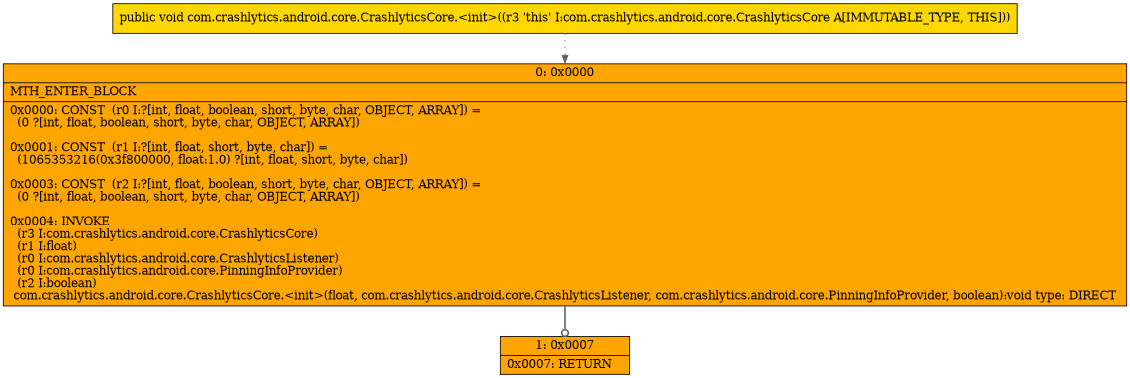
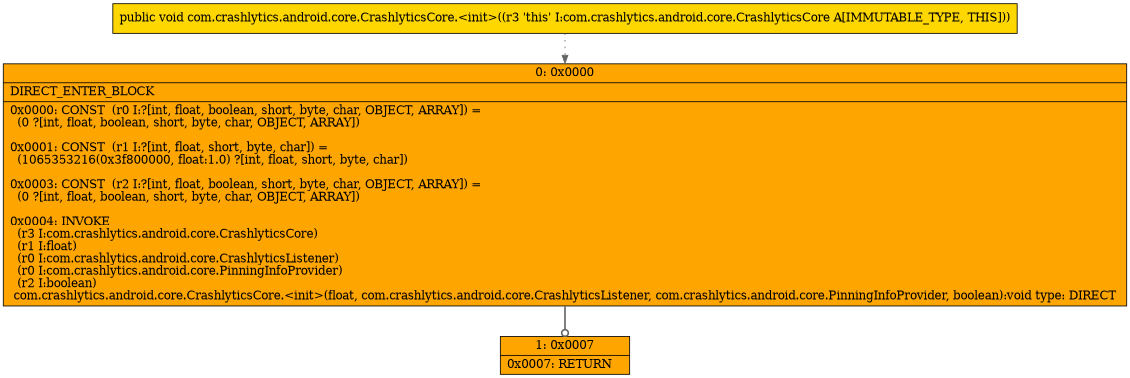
(73, 92) -> (82, 92)
